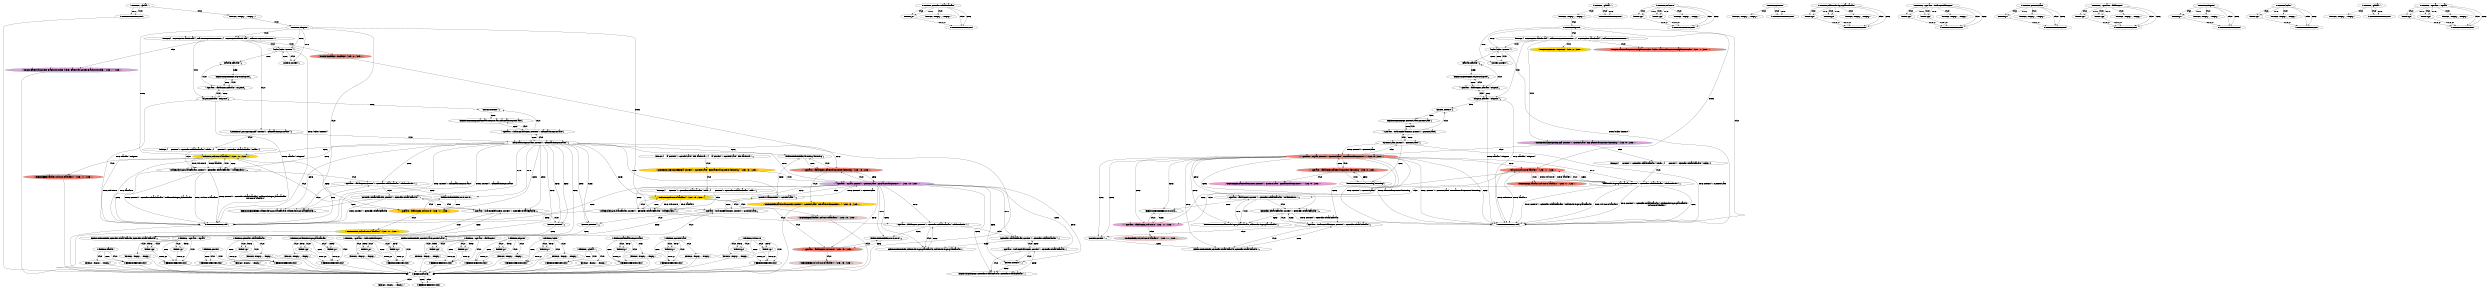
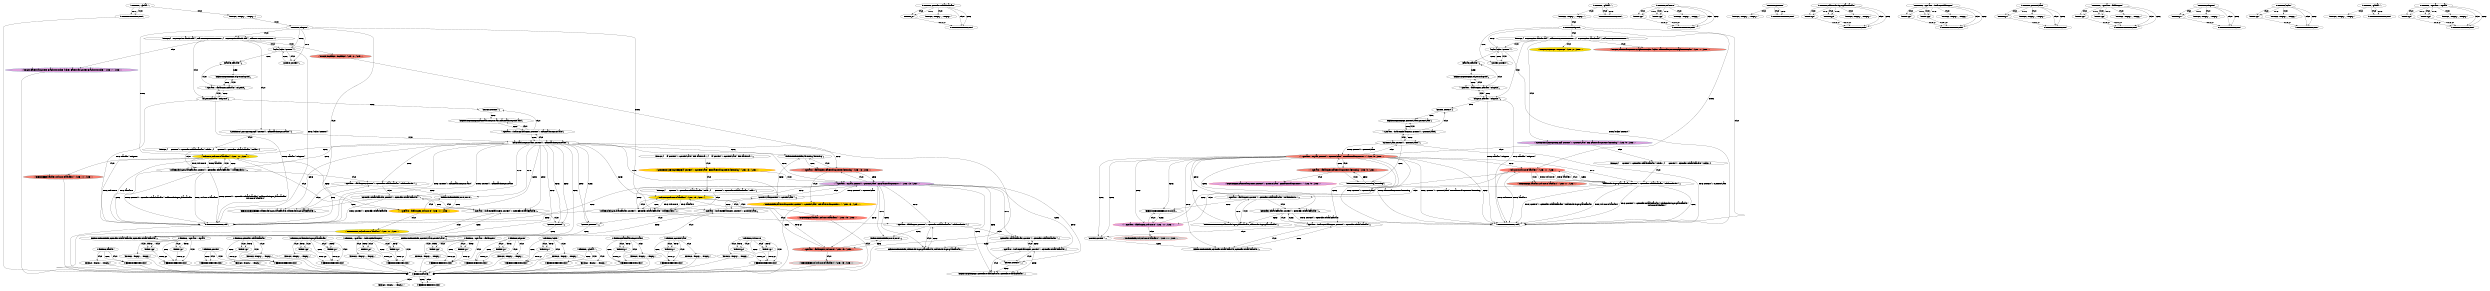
none -> (770, 210)
(827, 218) -> (827, 218)
(798, 225) -> (798, 225)
